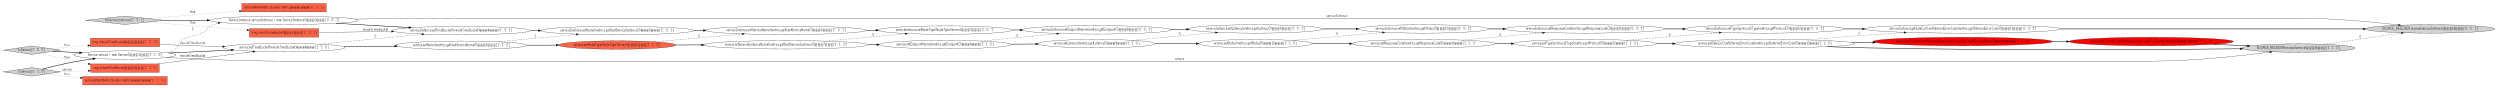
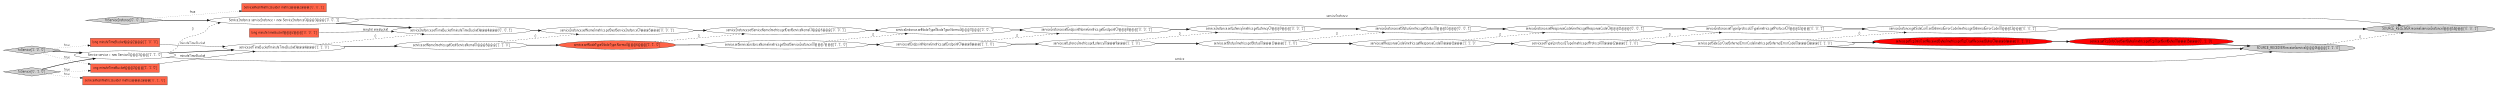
(197, 26) -> none
(67, 70) -> (67, 70)
